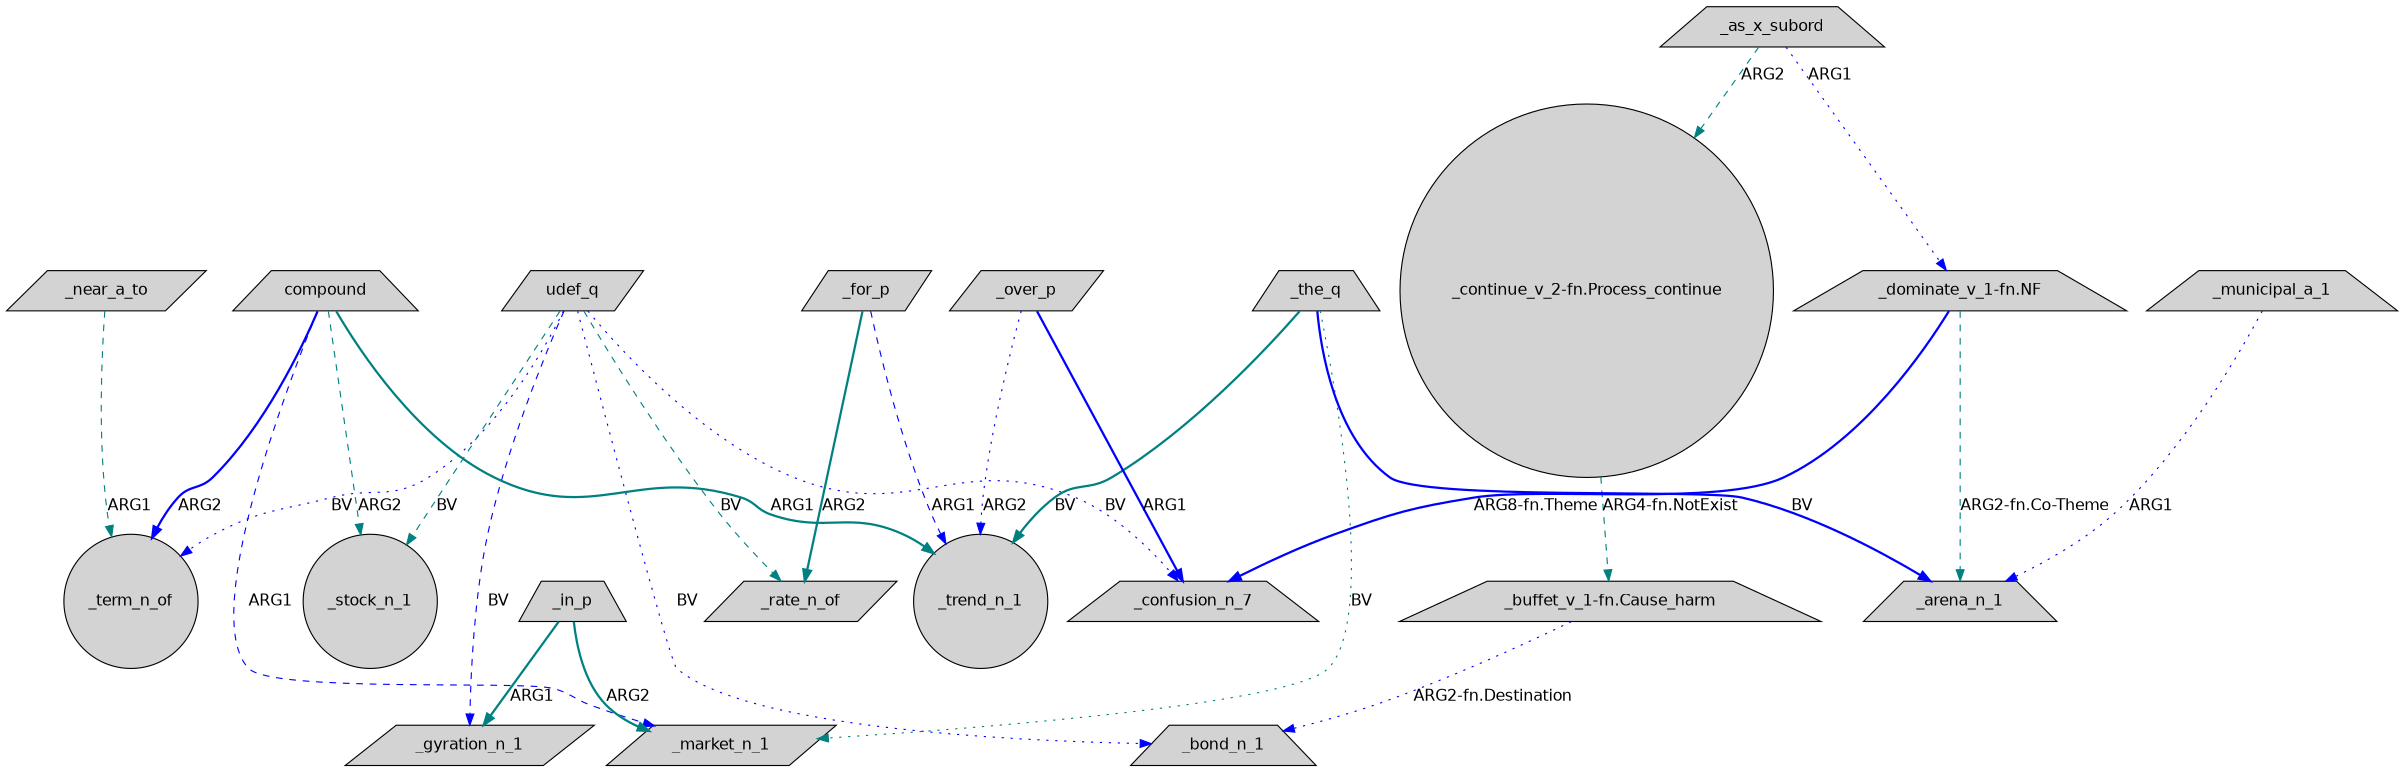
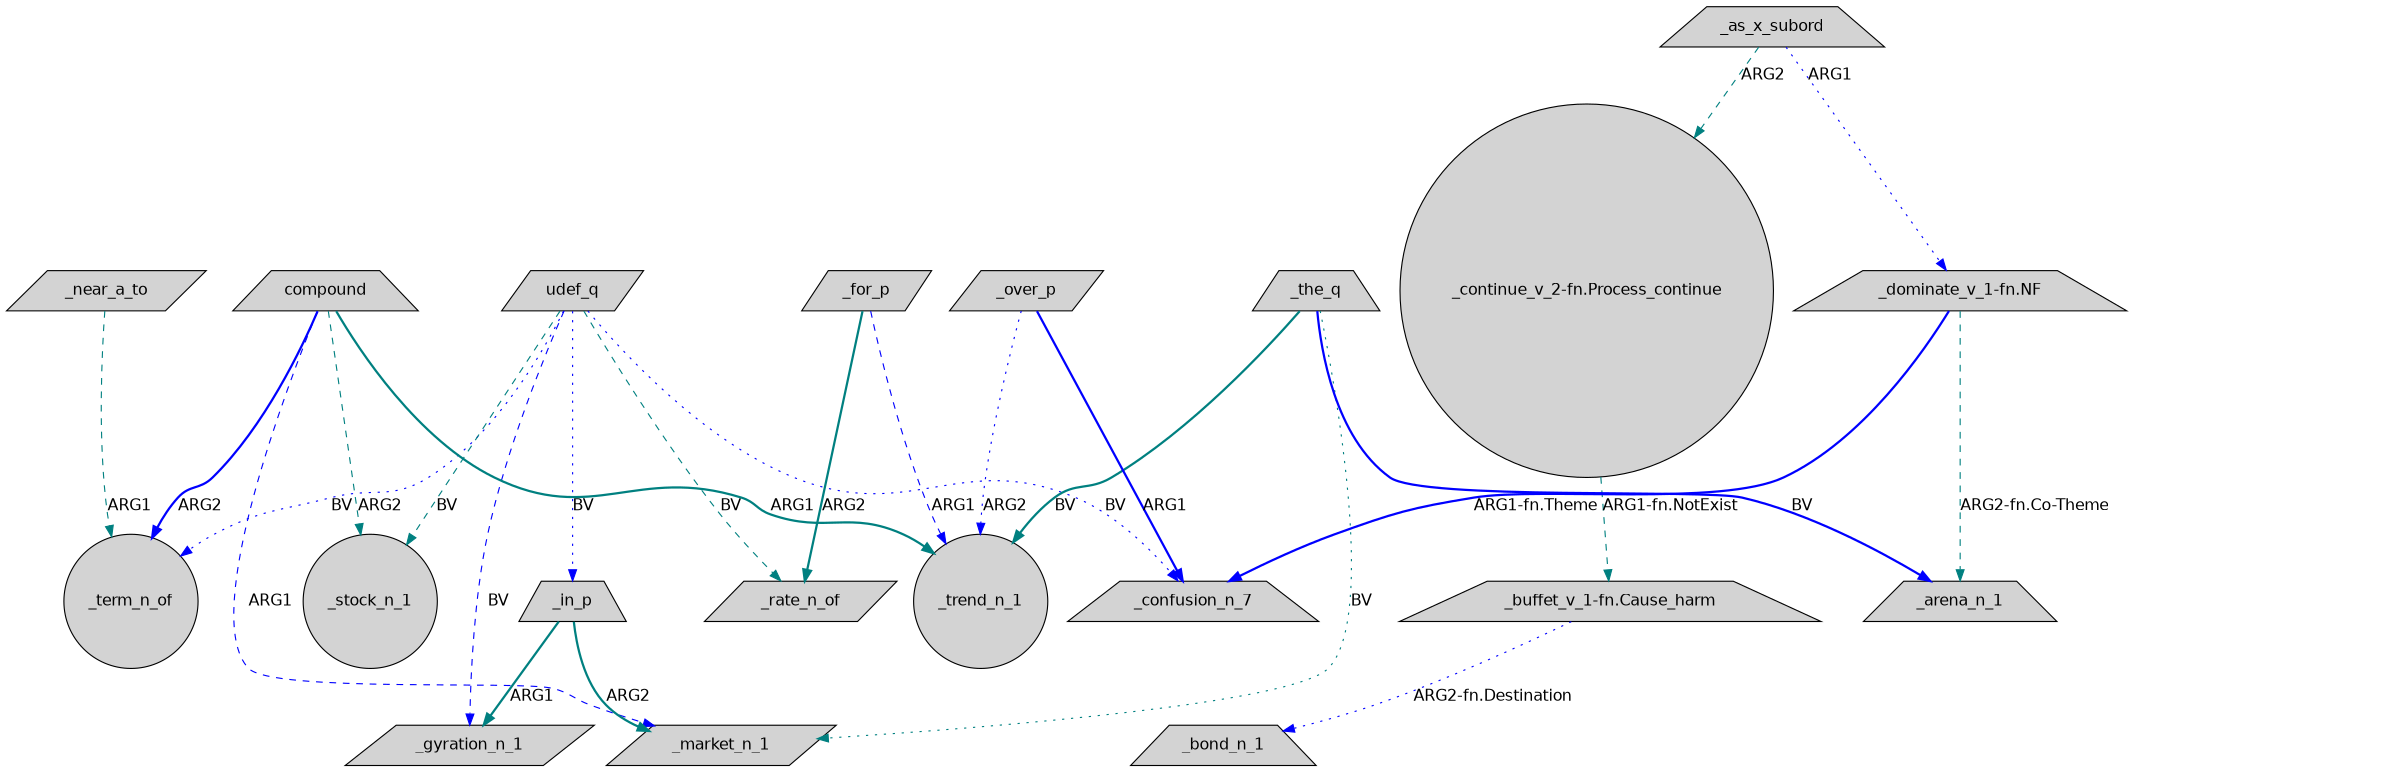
(2272, 291) -> none
(1536, 506) -> (1536, 506)
(1670, 506) -> (1670, 506)
(722, 692) -> (573, 440)
